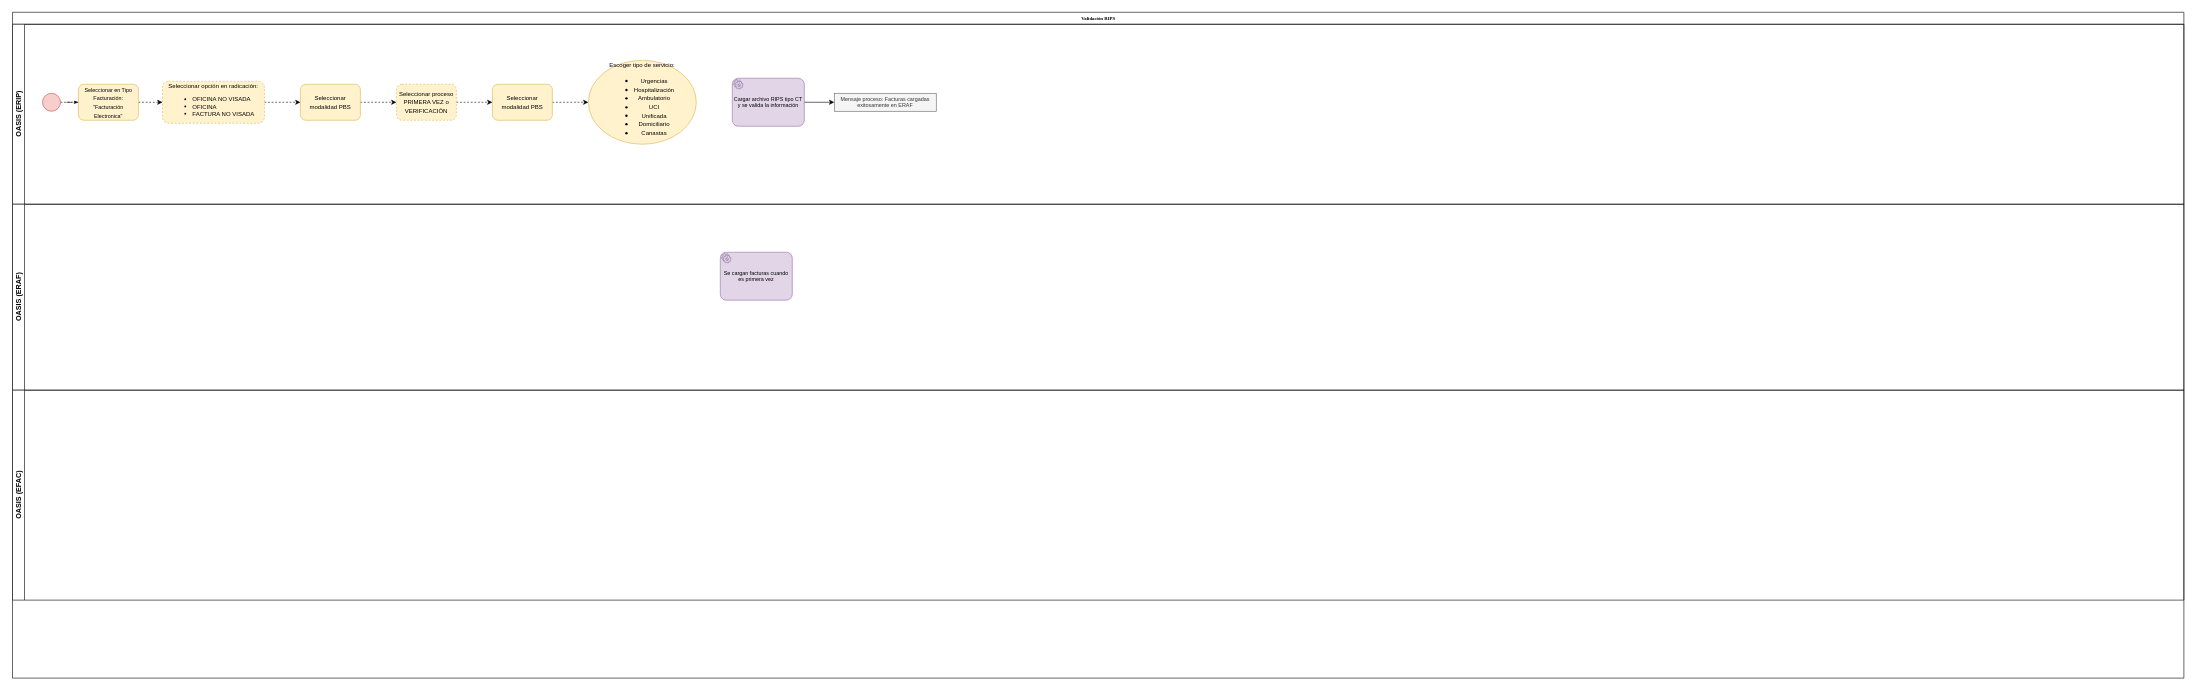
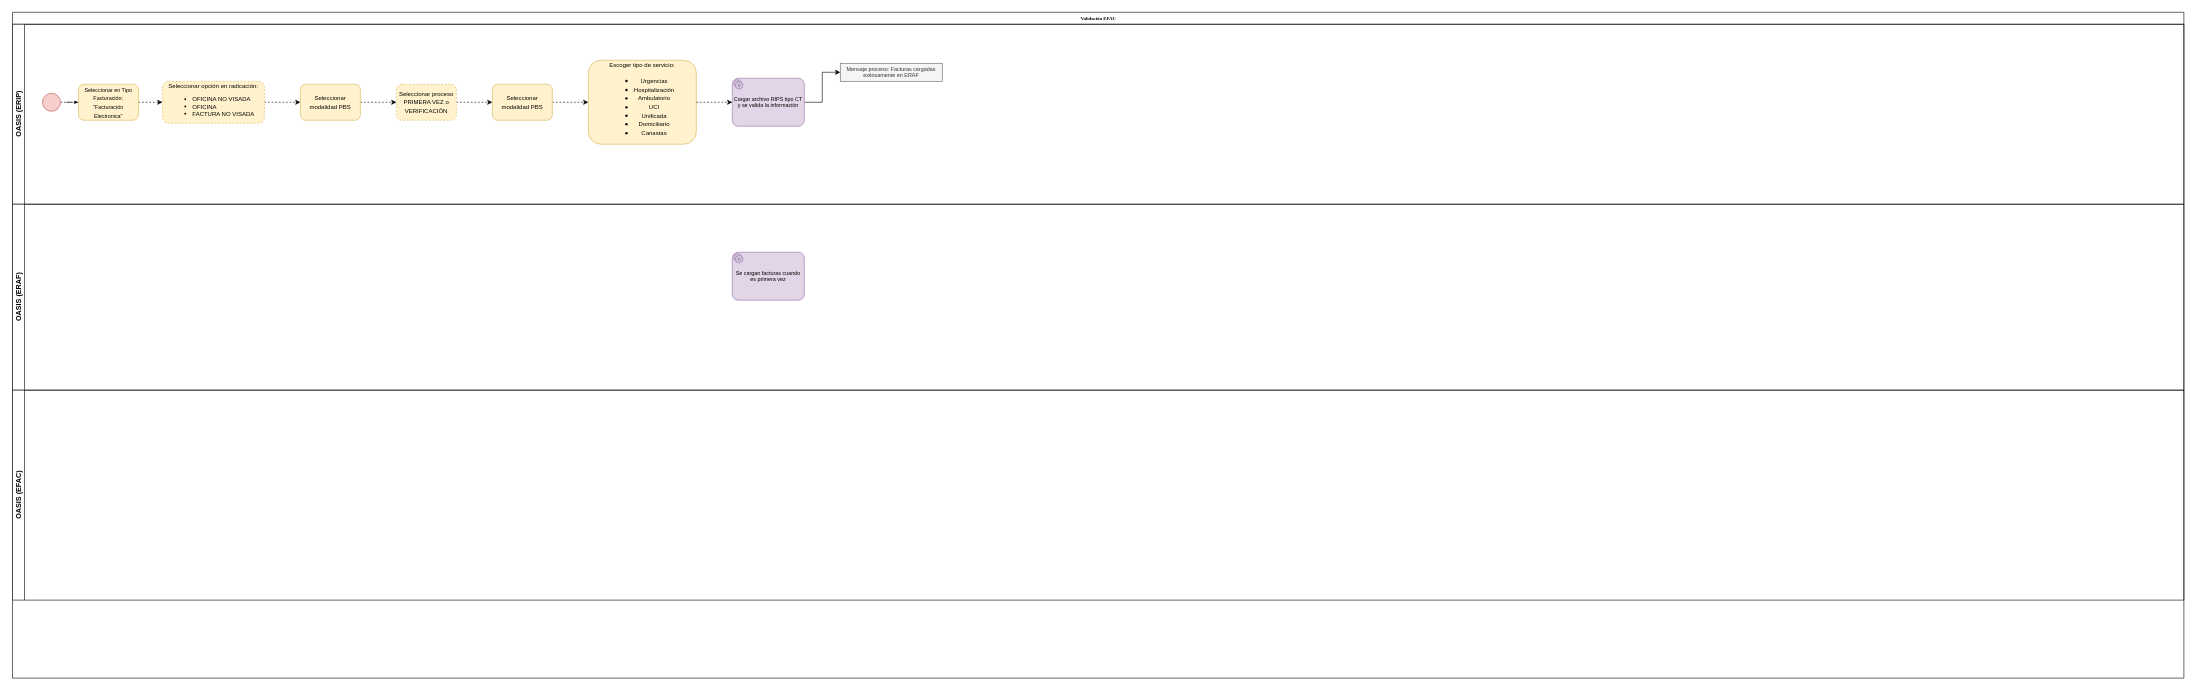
(1099, 18) -> (1099, 18)
(642, 102) -> (642, 102)
none -> (726, 102)
(885, 102) -> (891, 72)
(756, 276) -> (768, 276)
